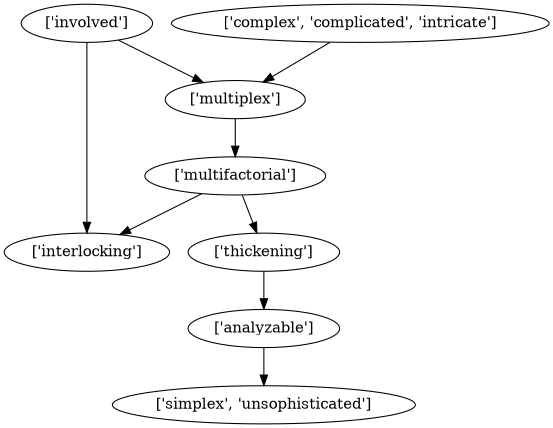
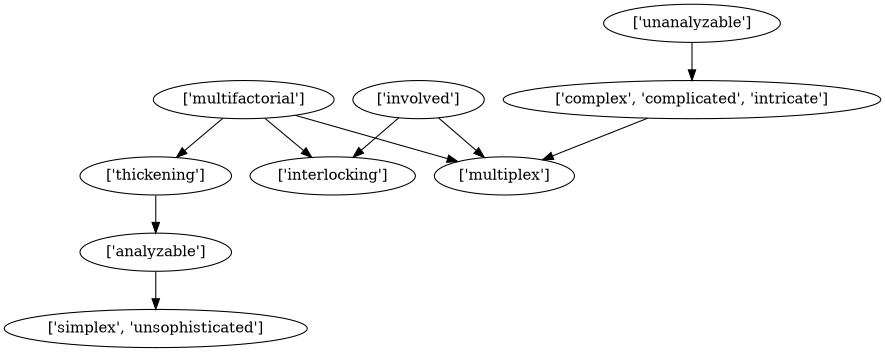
none -> (692, 23)
(235, 133) -> (368, 136)
